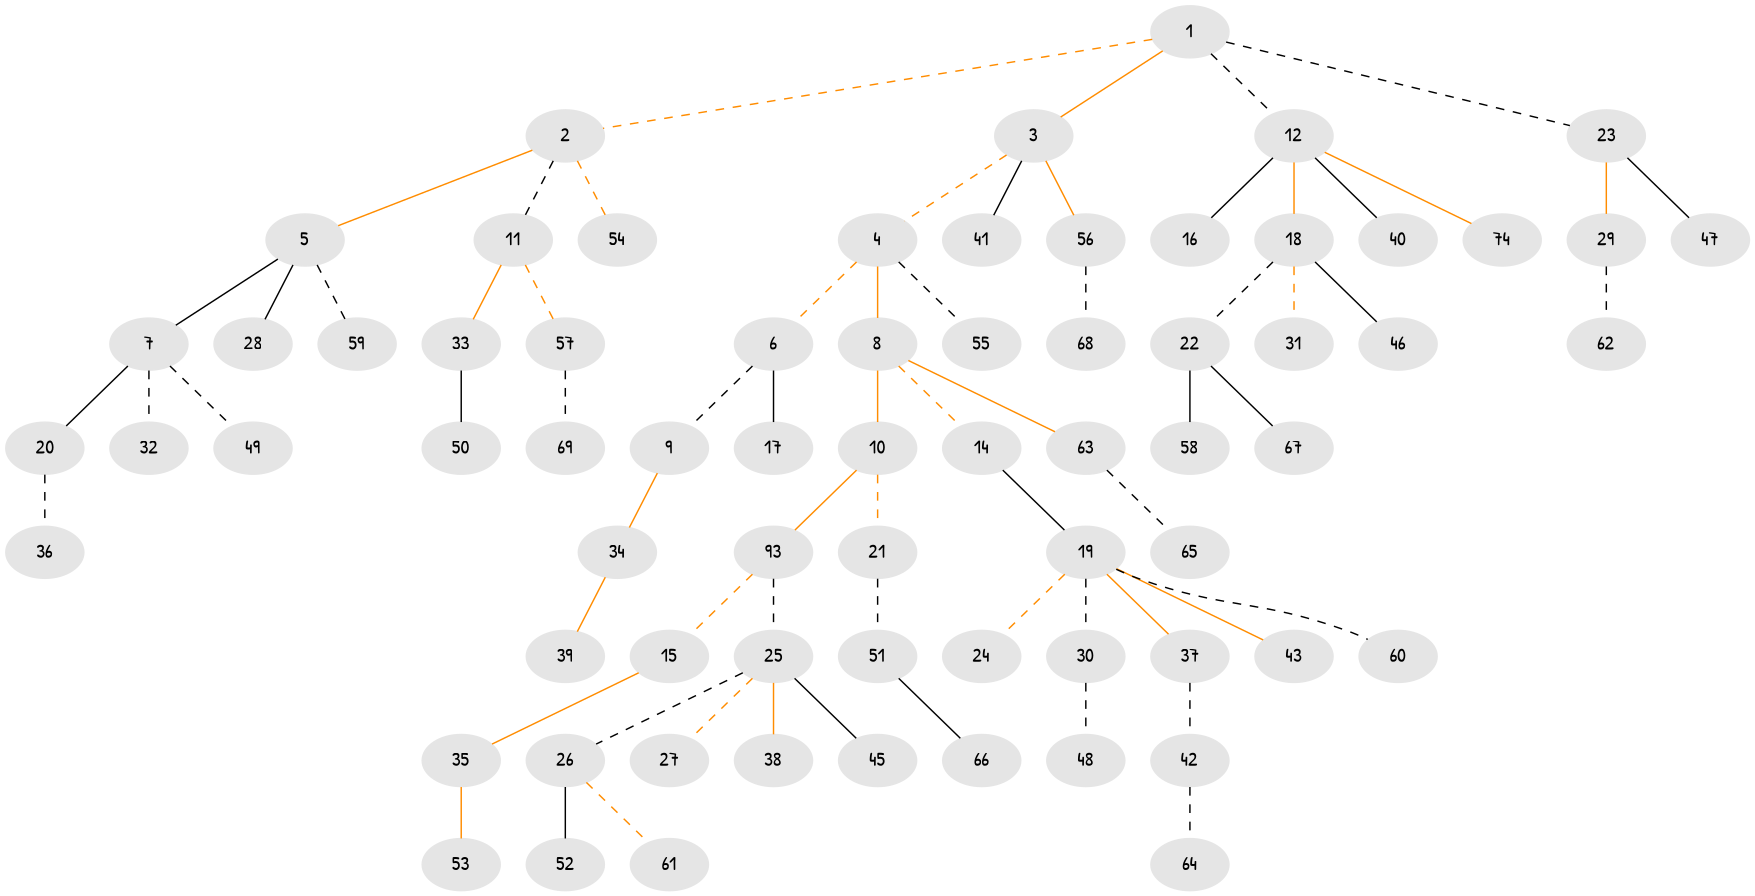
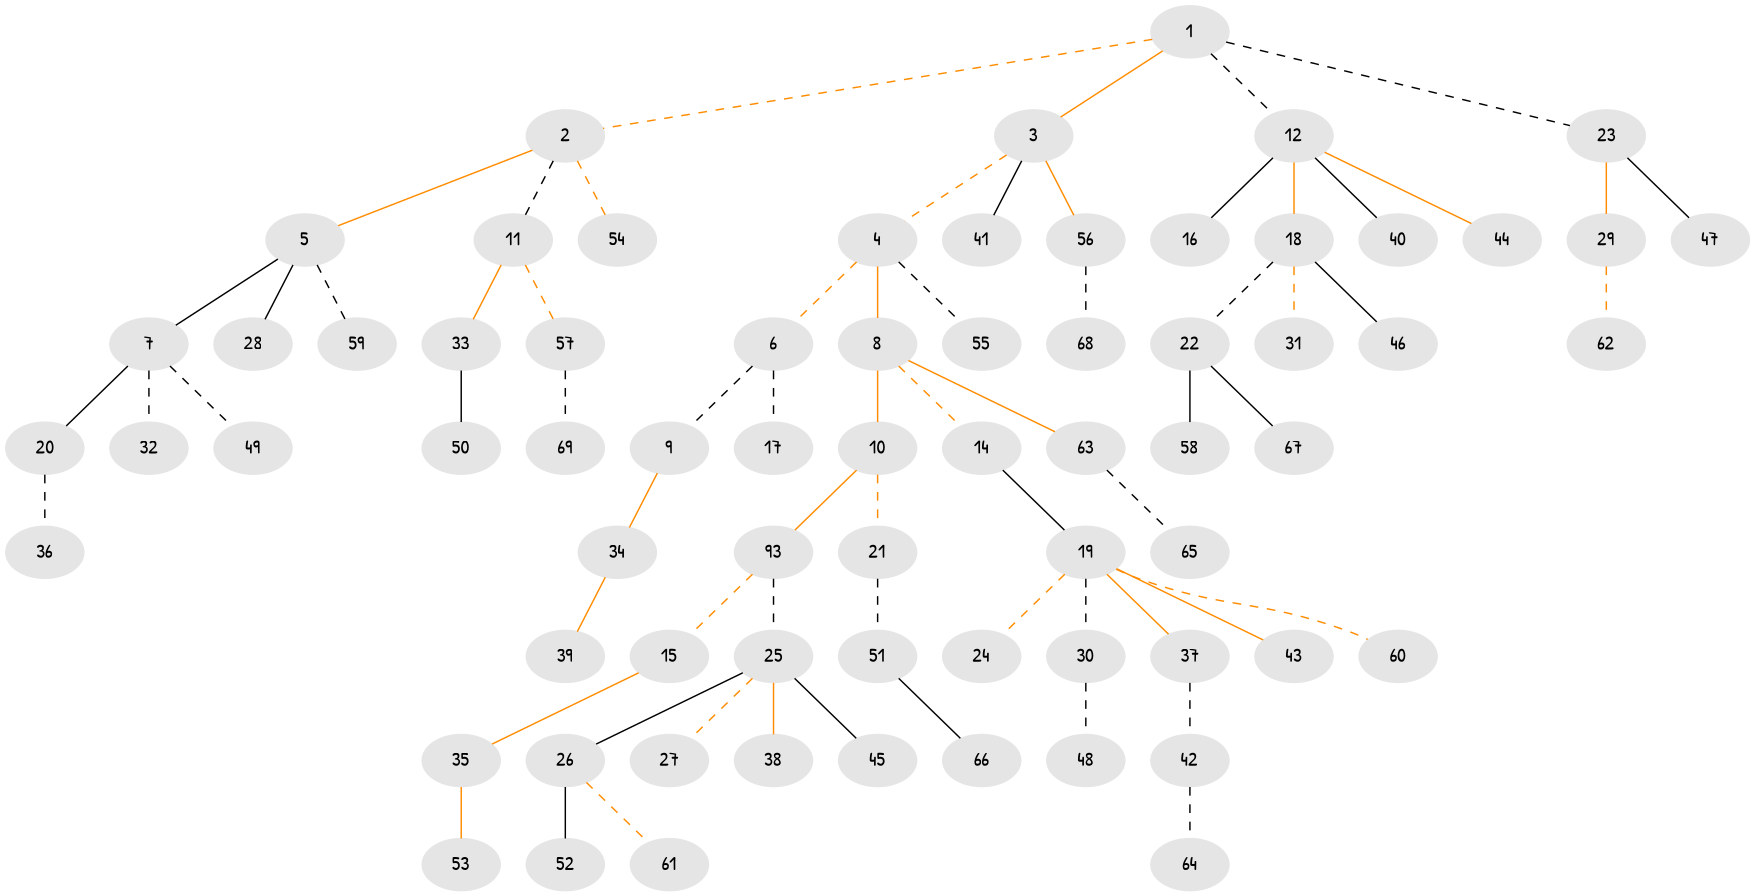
(1502, 240) -> (1502, 240)
(1606, 292) -> (1606, 292)
(774, 396) -> (774, 396)
(1242, 604) -> (1242, 604)
(669, 708) -> (669, 708)
